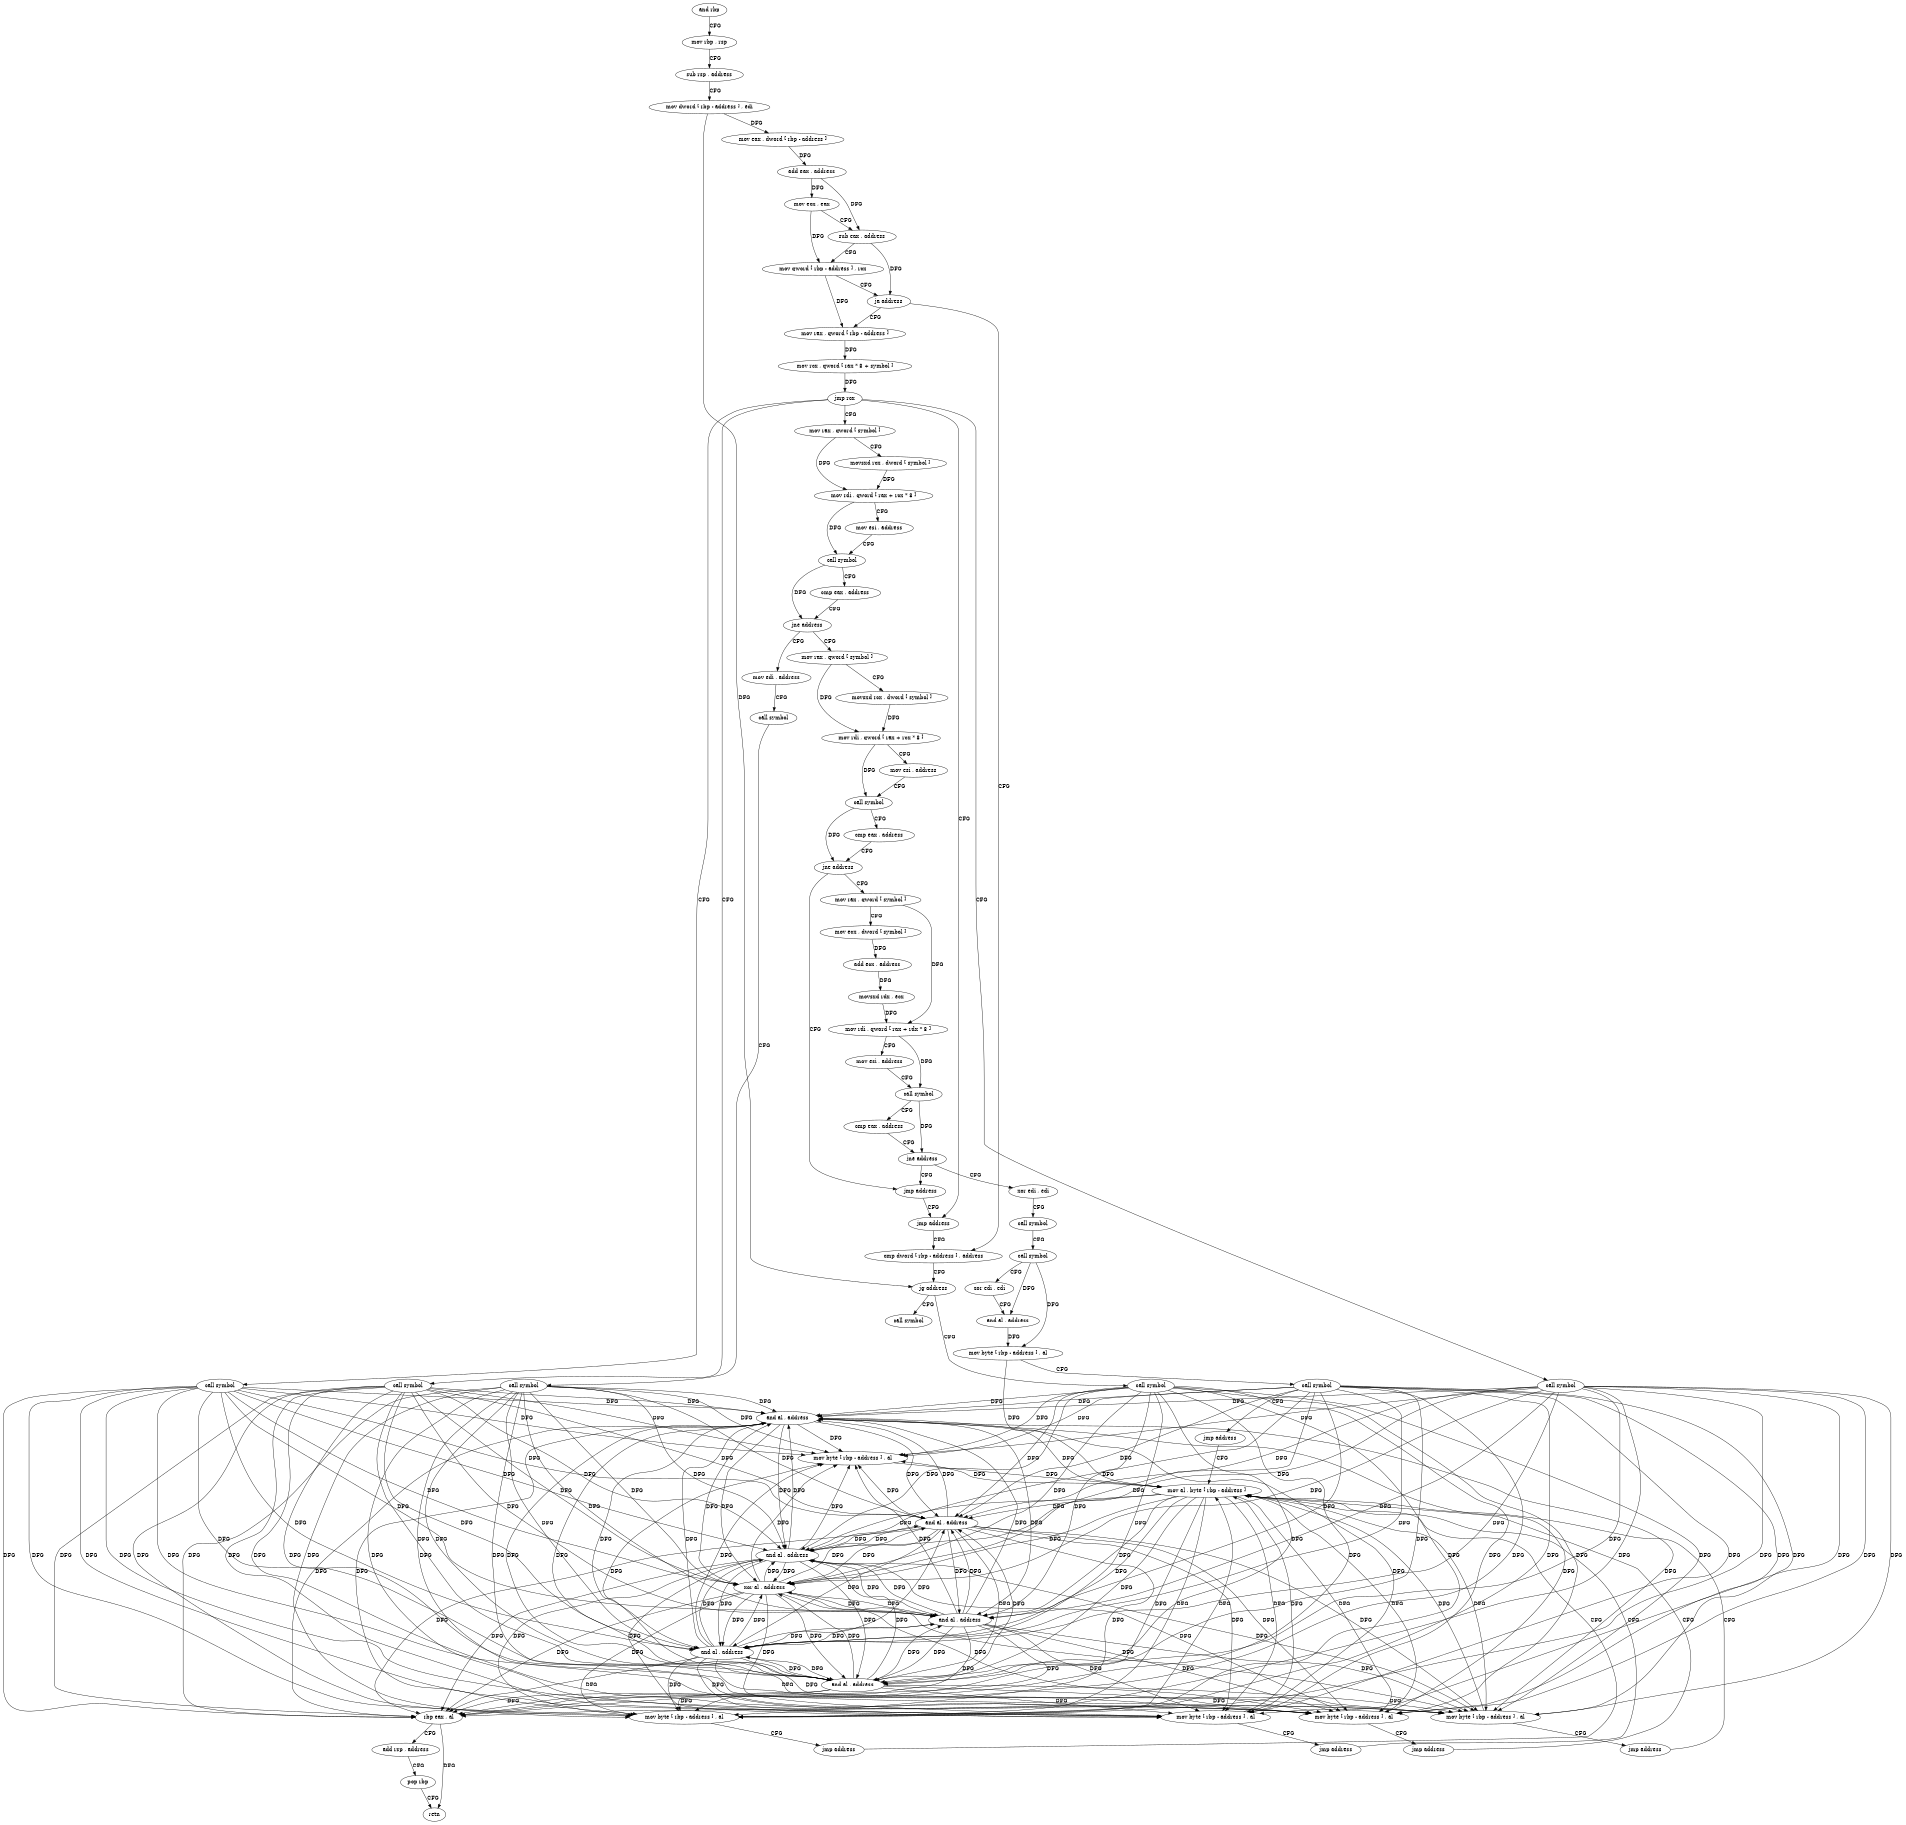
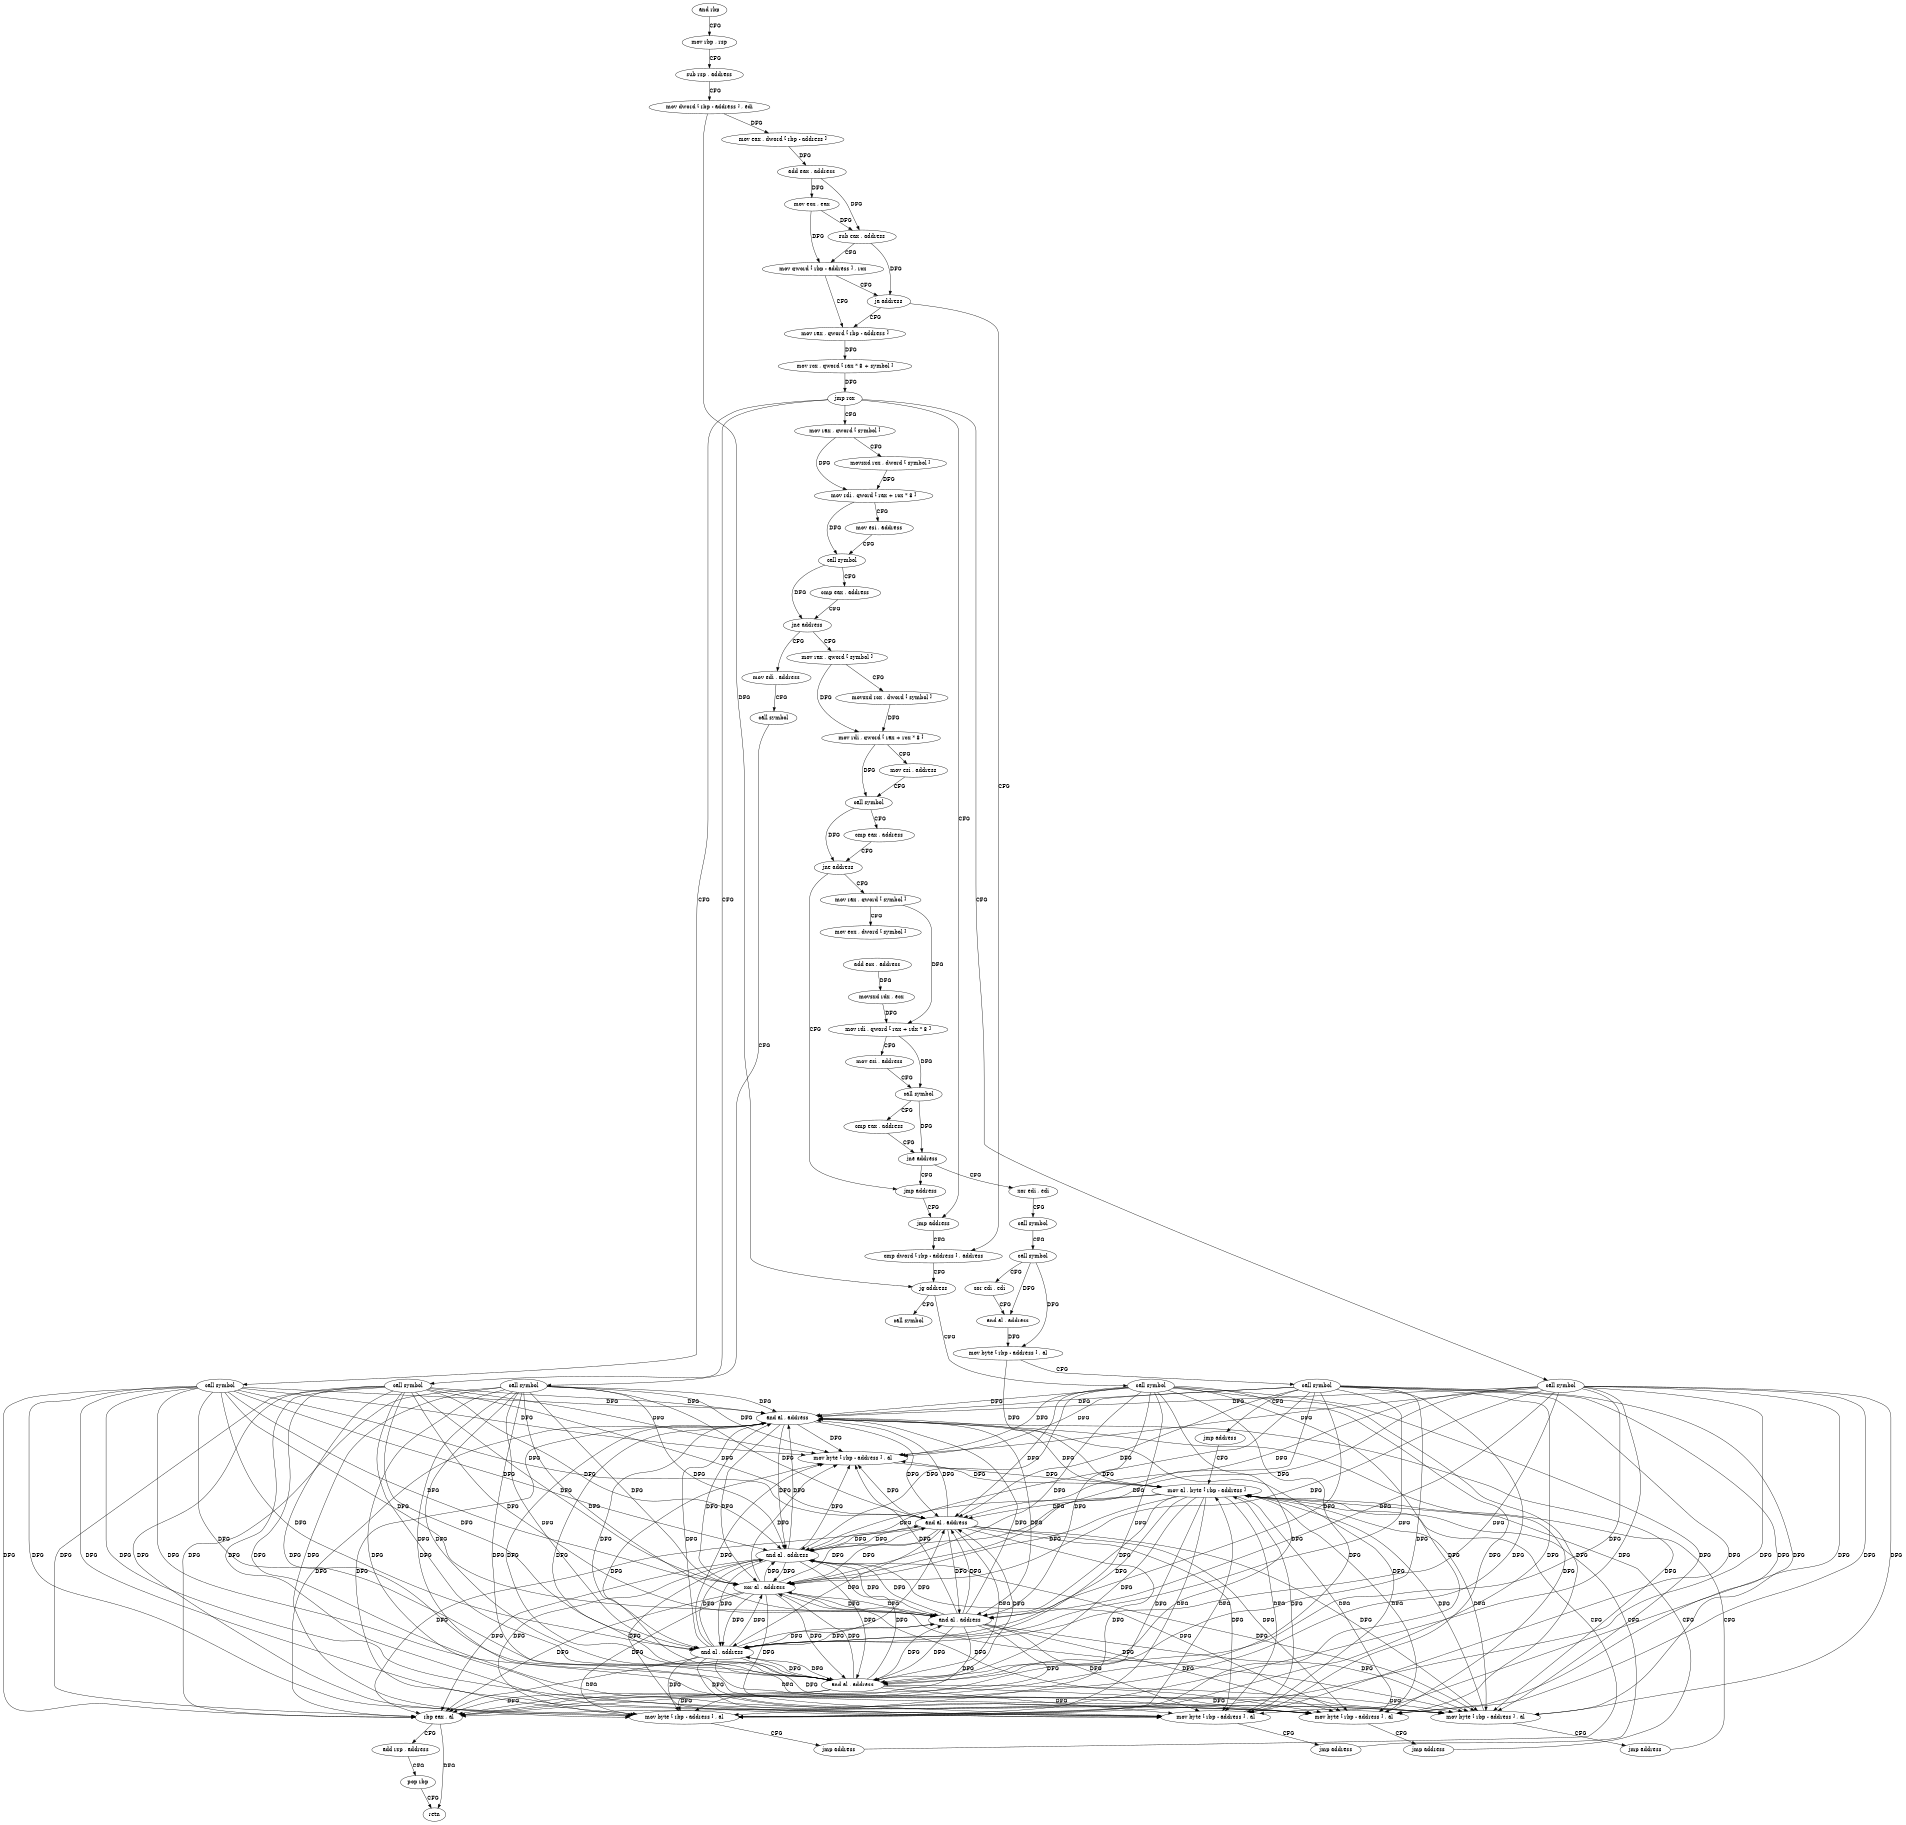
(846, 221) -> (846, 221)
(843, 302) -> (843, 302)
(874, 947) -> none
